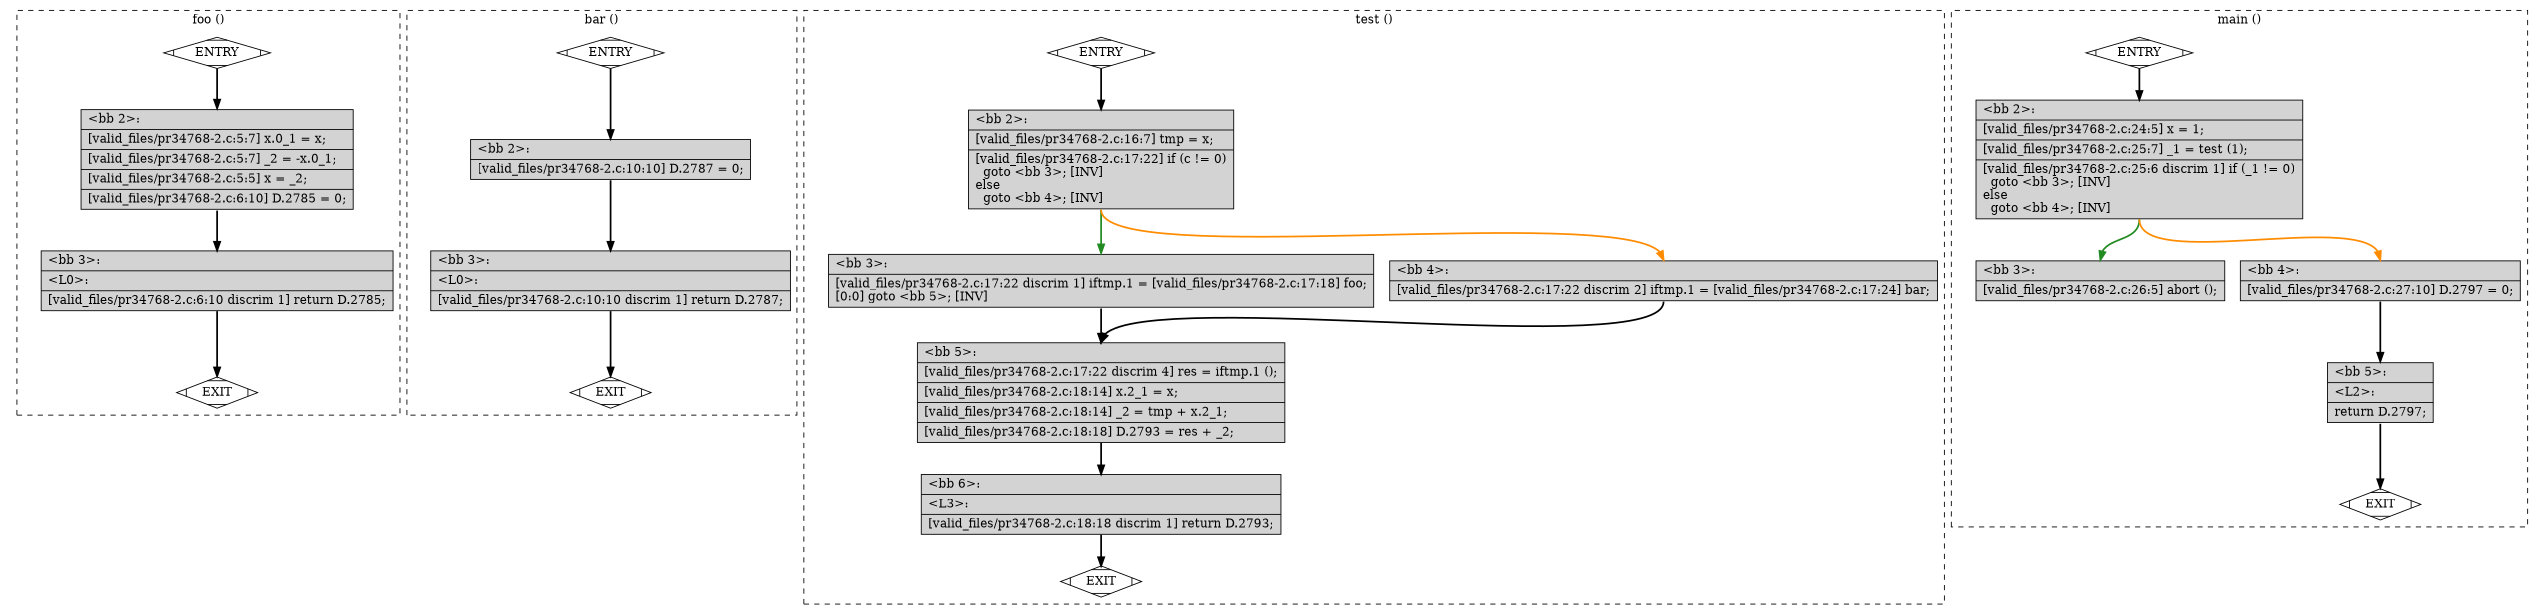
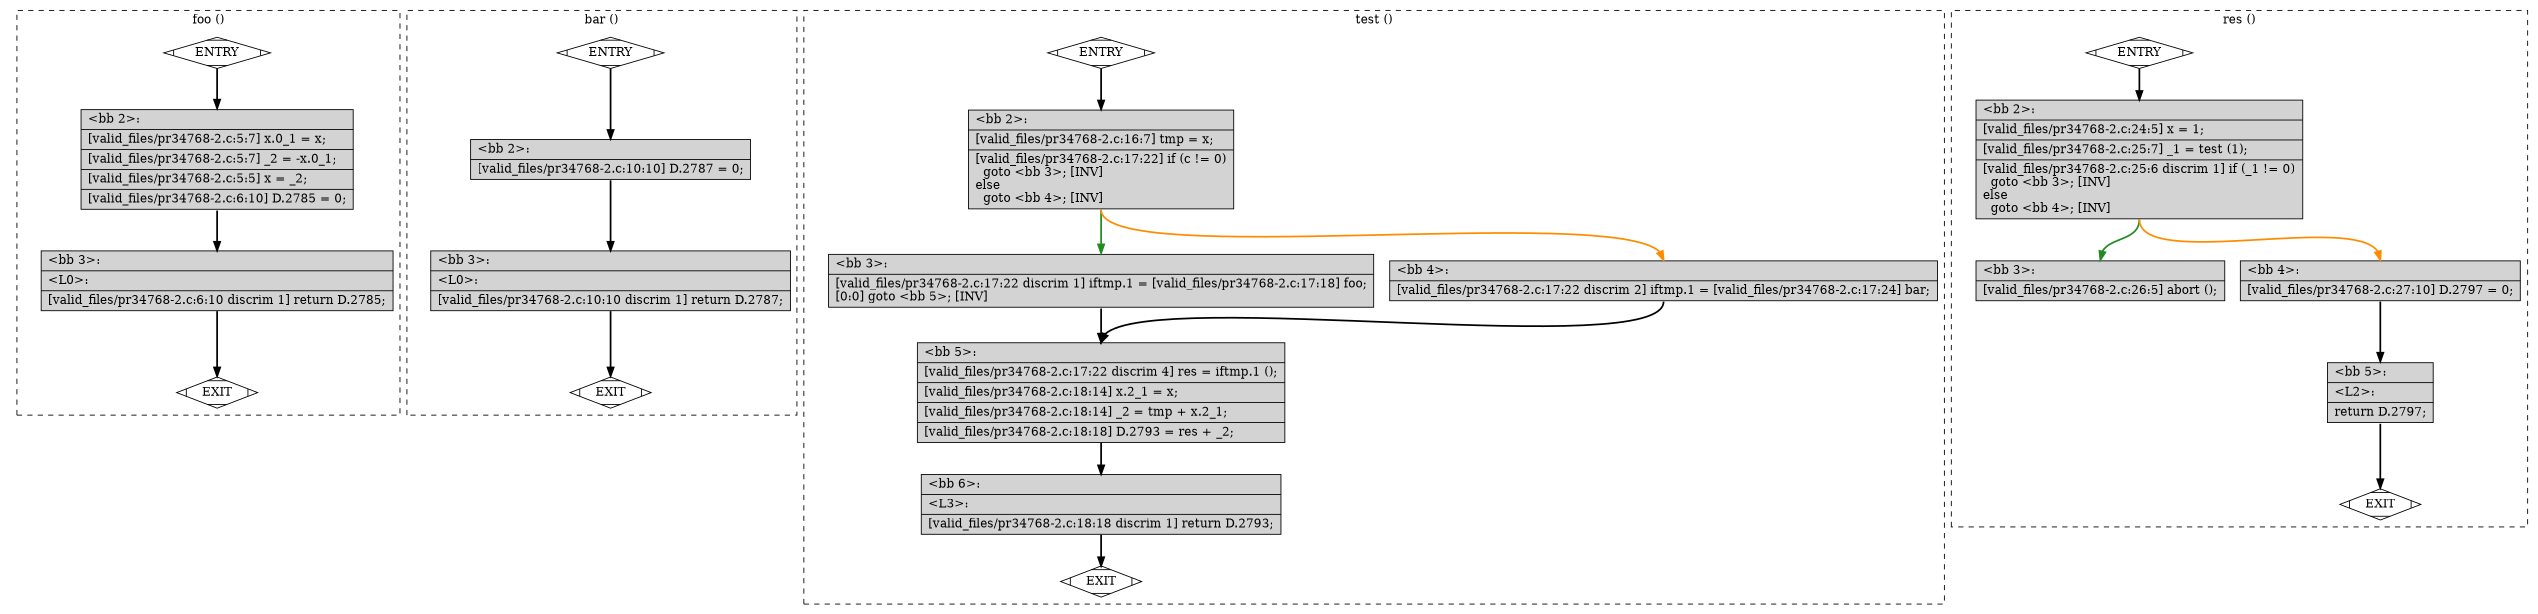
(2239, 20) -> (2239, 20)
